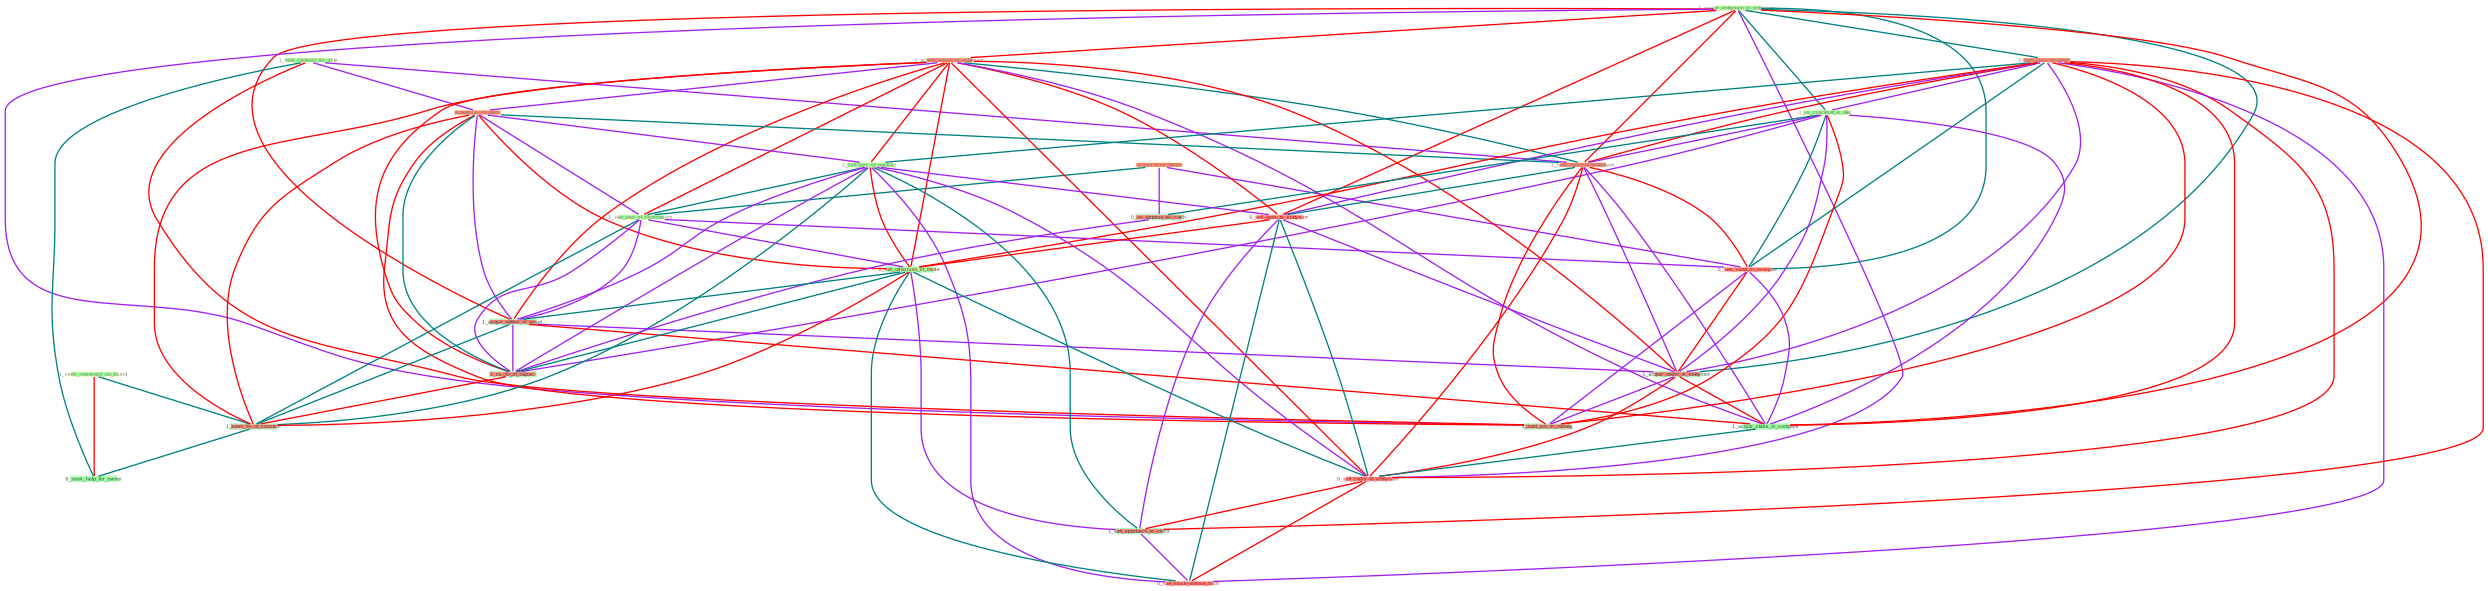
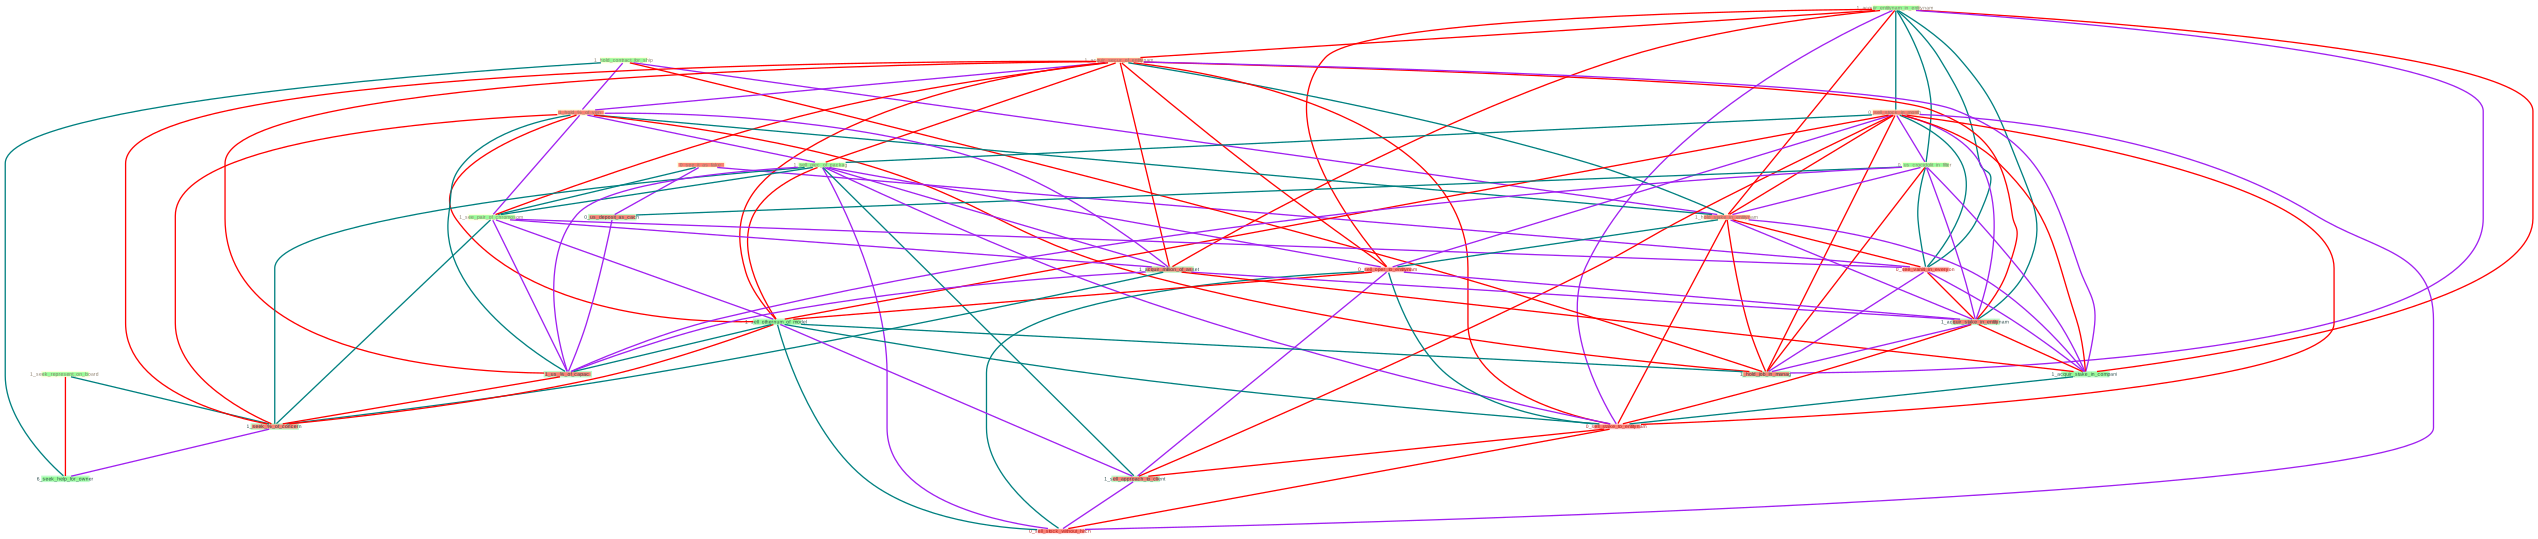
(911, 270) -> (777, 322)
(721, 295) -> (1248, 347)
(174, 453) -> (170, 453)
